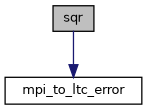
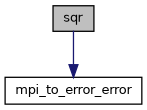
(73, 91) -> (73, 91)
